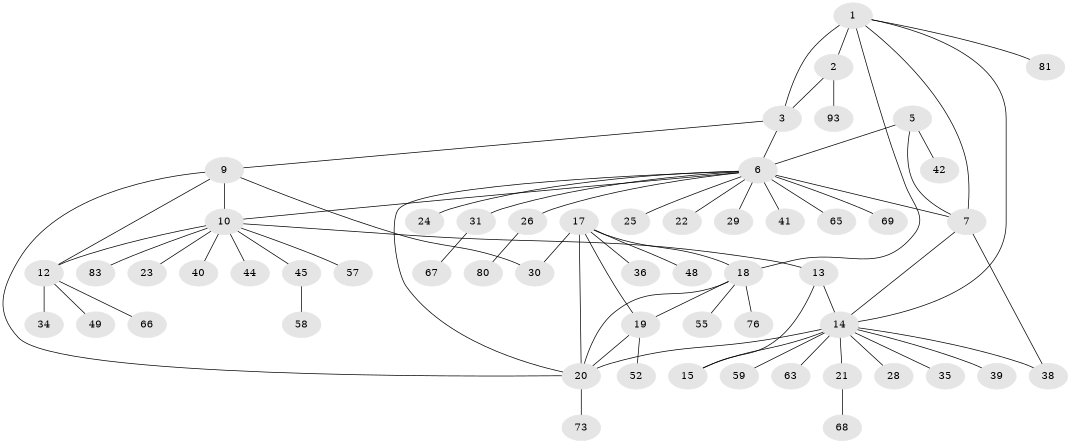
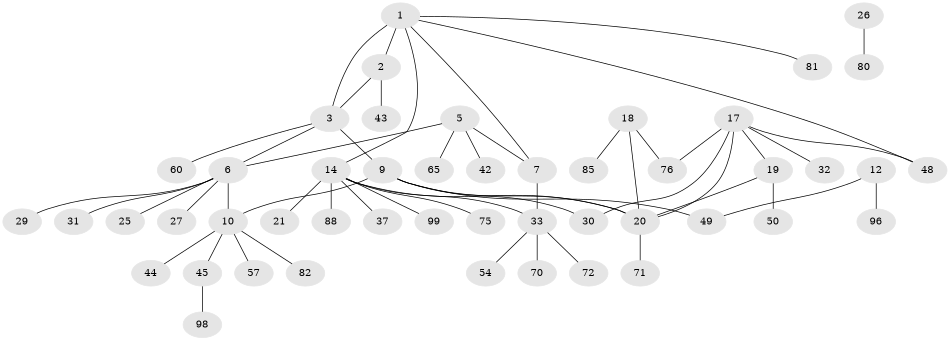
(834, 119) -> (381, 119)
none -> (177, 170)
(639, 188) -> none
(437, 196) -> none
(797, 196) -> (447, 145)
(862, 196) -> none
(912, 200) -> (669, 80)
(134, 222) -> (602, 201)
(425, 222) -> none
(682, 222) -> (177, 222)
(785, 222) -> none
(888, 222) -> none
(132, 242) -> none
(661, 247) -> (701, 145)
(96, 273) -> (305, 273)
(147, 273) -> none
(199, 273) -> none
(432, 273) -> none
none -> (486, 273)
none -> (537, 273)
none -> (589, 273)
(641, 273) -> (825, 170)
(819, 273) -> none
(903, 273) -> none
(692, 299) -> none
(44, 325) -> none
(147, 325) -> (876, 222)
(302, 325) -> (202, 325)
(702, 325) -> (589, 170)
(636, 376) -> (773, 222)
(688, 376) -> (486, 222)
(739, 376) -> (434, 222)
(791, 376) -> none
(894, 376) -> (331, 222)
(945, 376) -> (383, 222)
(997, 376) -> none
(1048, 376) -> (537, 222)
(581, 428) -> (640, 273)
(842, 428) -> none
